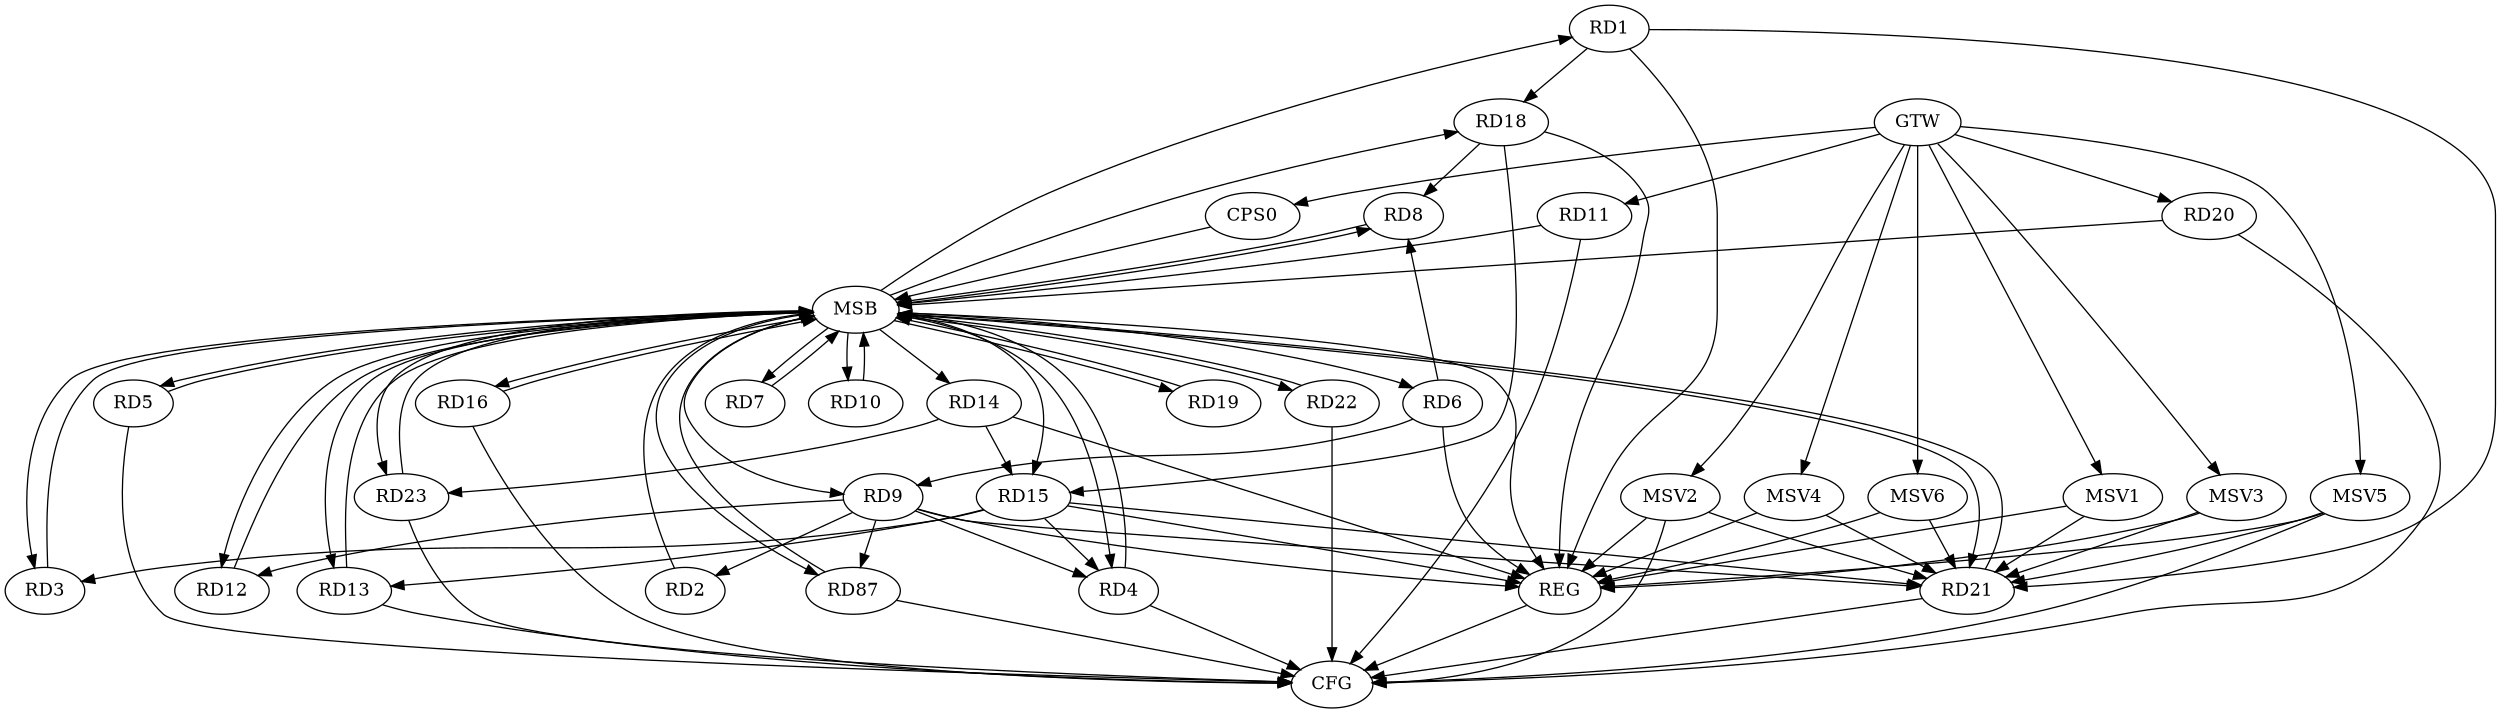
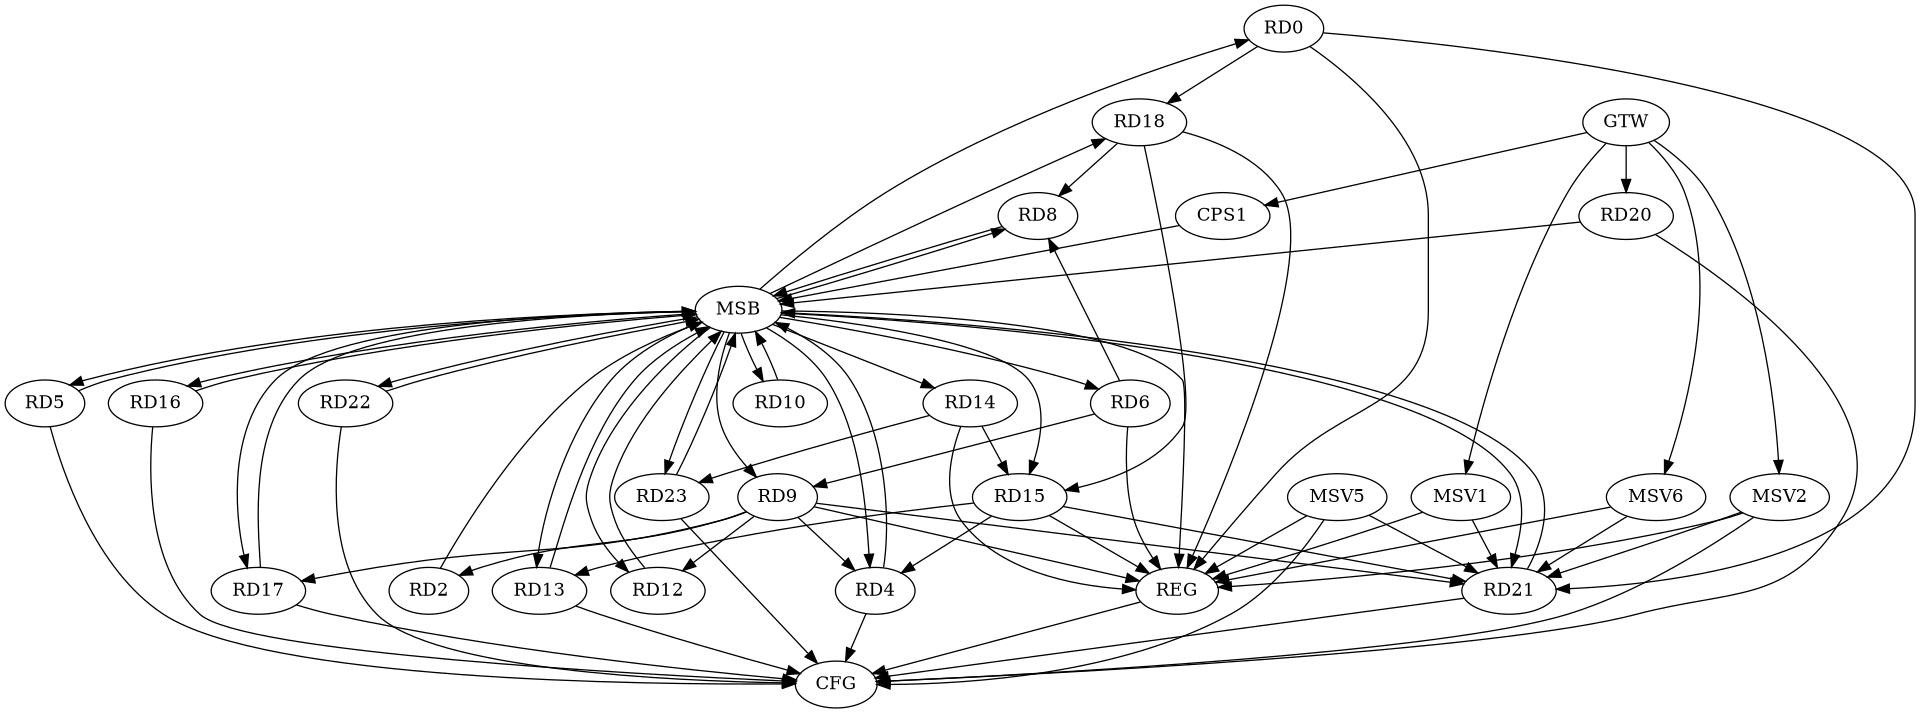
(1609, 29) -> (1284, 29)
(2256, 185) -> none
(1253, 216) -> (1223, 216)
(1584, 216) -> none
(745, 403) -> none
(1214, 403) -> none
(1794, 497) -> none
(2236, 497) -> none
(45, 591) -> none
(853, 591) -> (258, 591)
